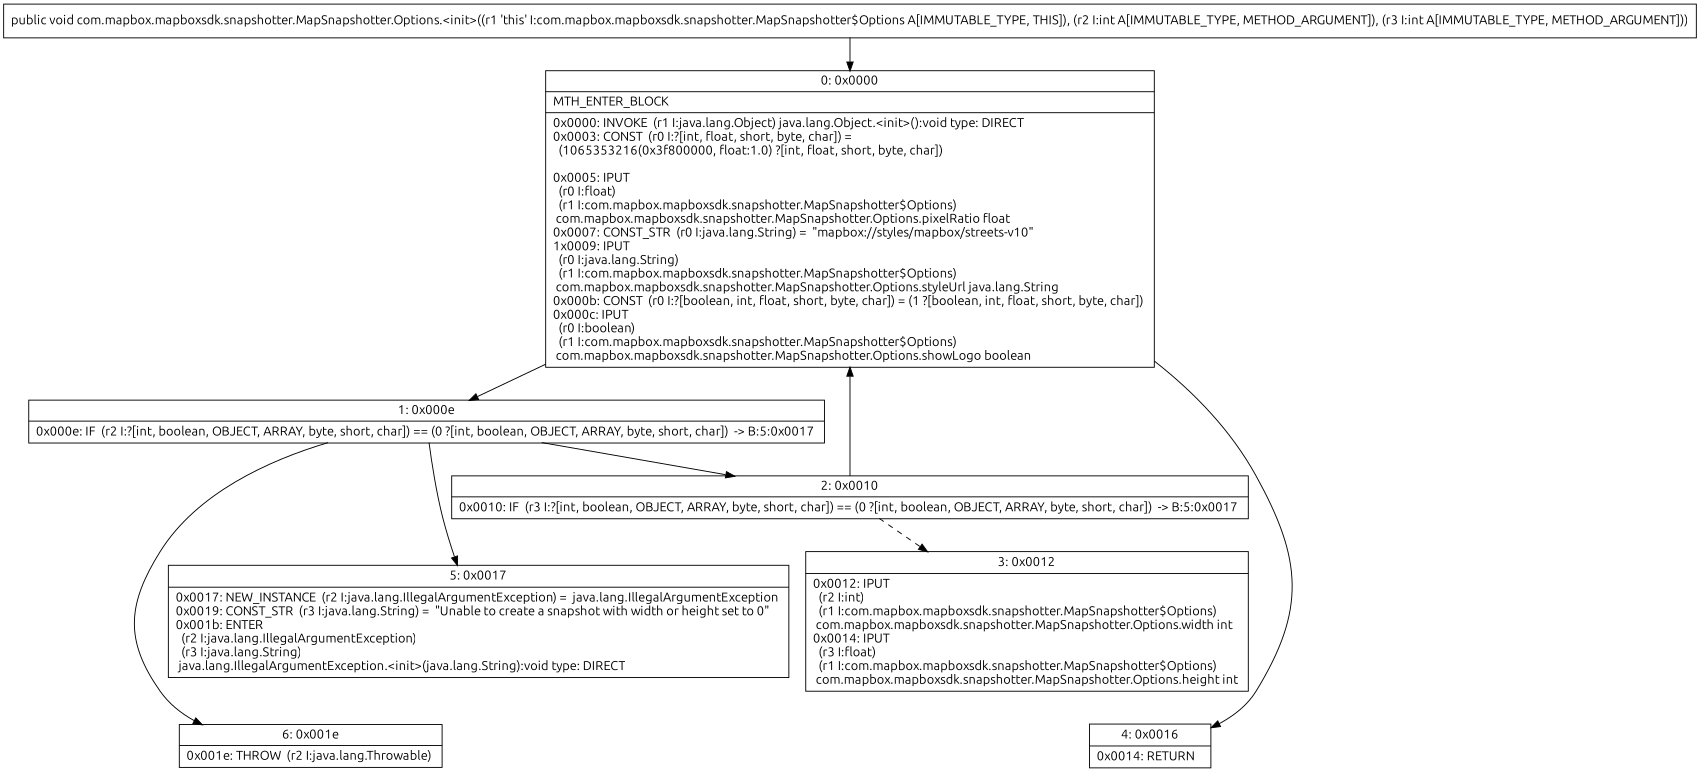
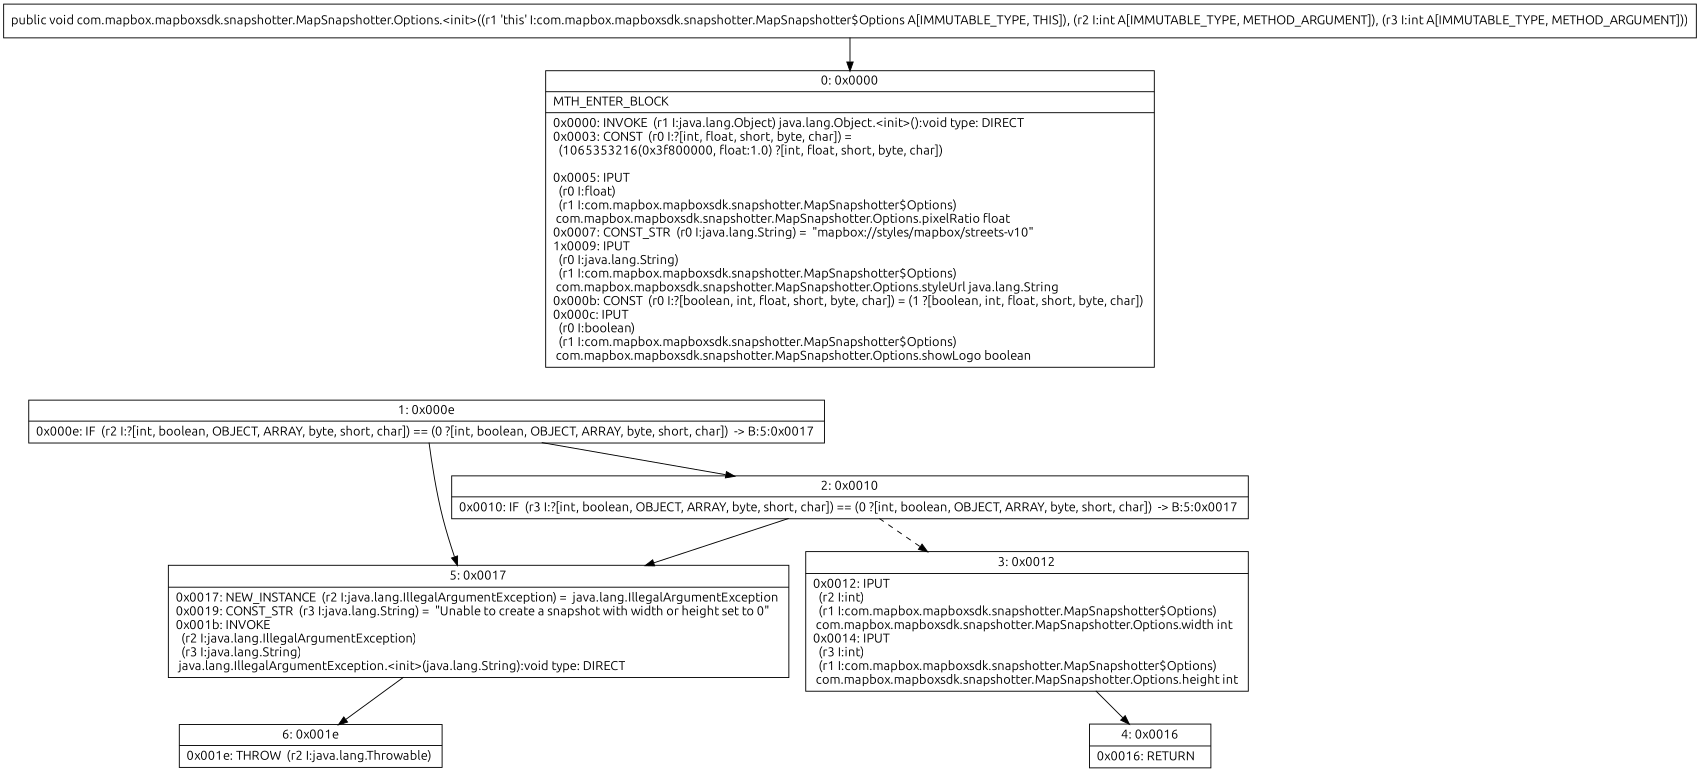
(512, 380) -> none
(850, 426) -> (721, 541)
(1282, 533) -> (1109, 704)
(163, 548) -> (375, 698)
(223, 625) -> (226, 625)
(845, 652) -> (839, 652)
(1150, 756) -> (1150, 756)
